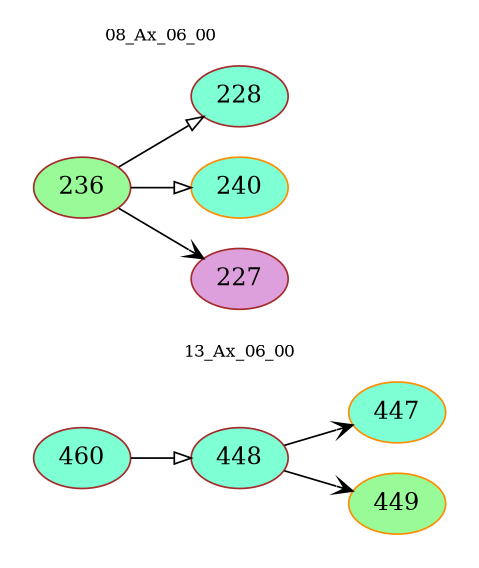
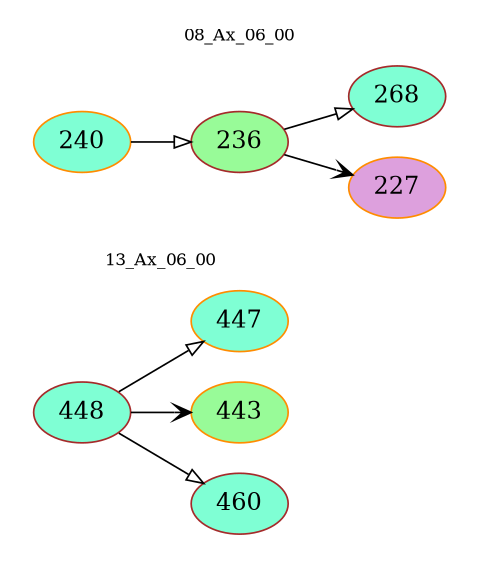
(240, 96) -> (397, 96)
(152, 188) -> (152, 142)
(240, 279) -> (397, 188)
(310, 438) -> (154, 371)
(152, 458) -> (154, 454)
(397, 504) -> (240, 412)
